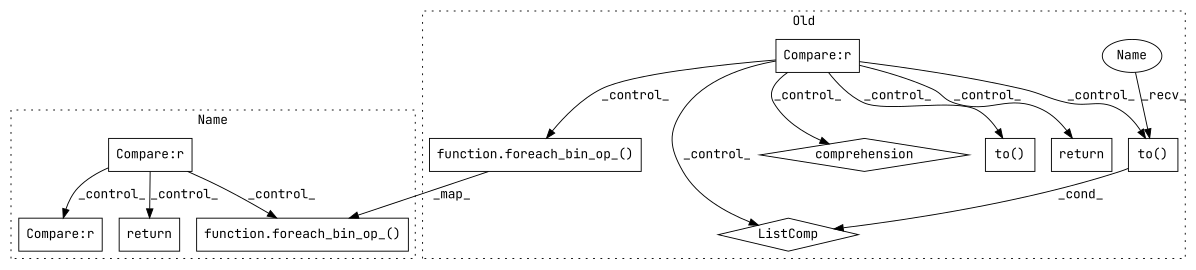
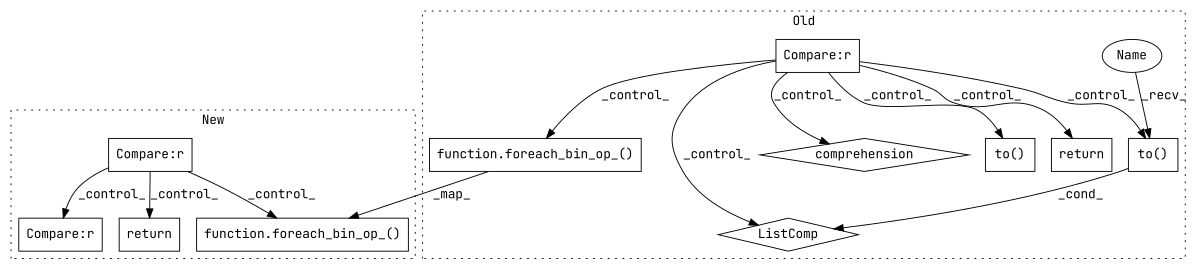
(213, 121) -> (213, 121)
